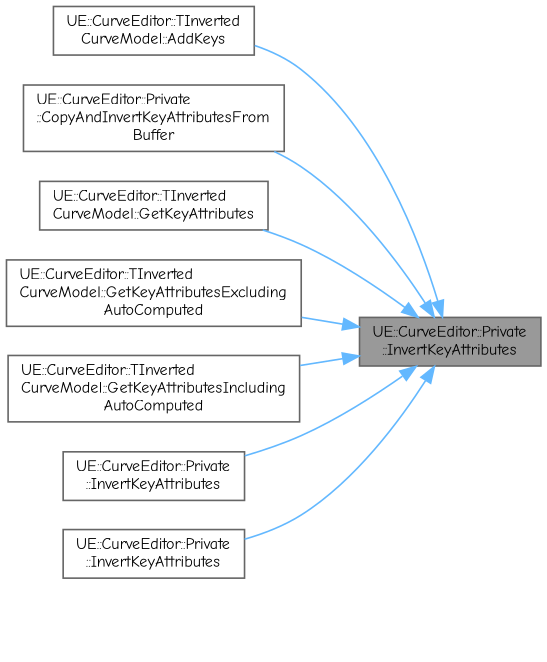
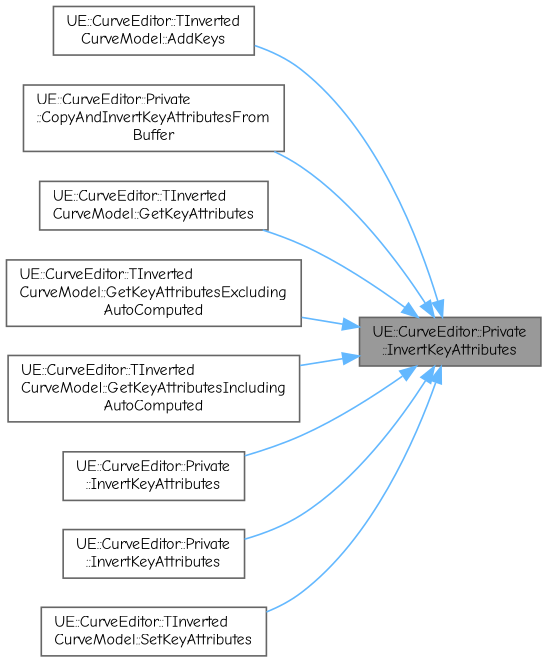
none -> (154, 632)
